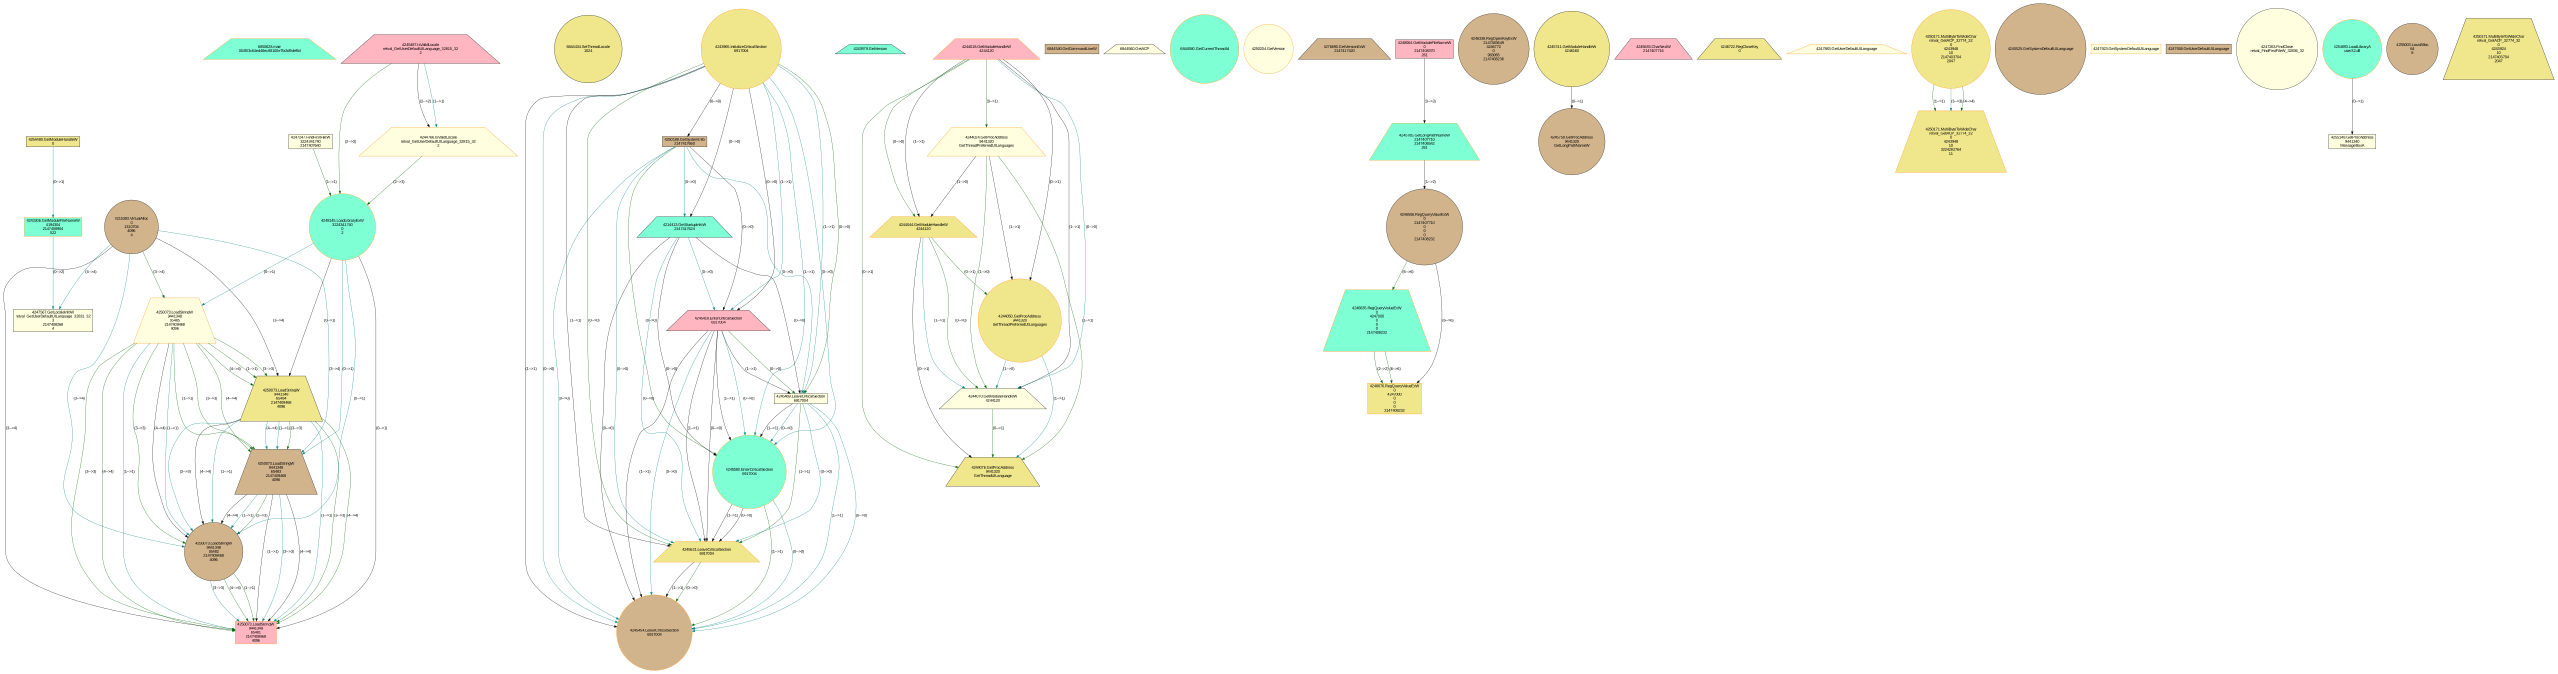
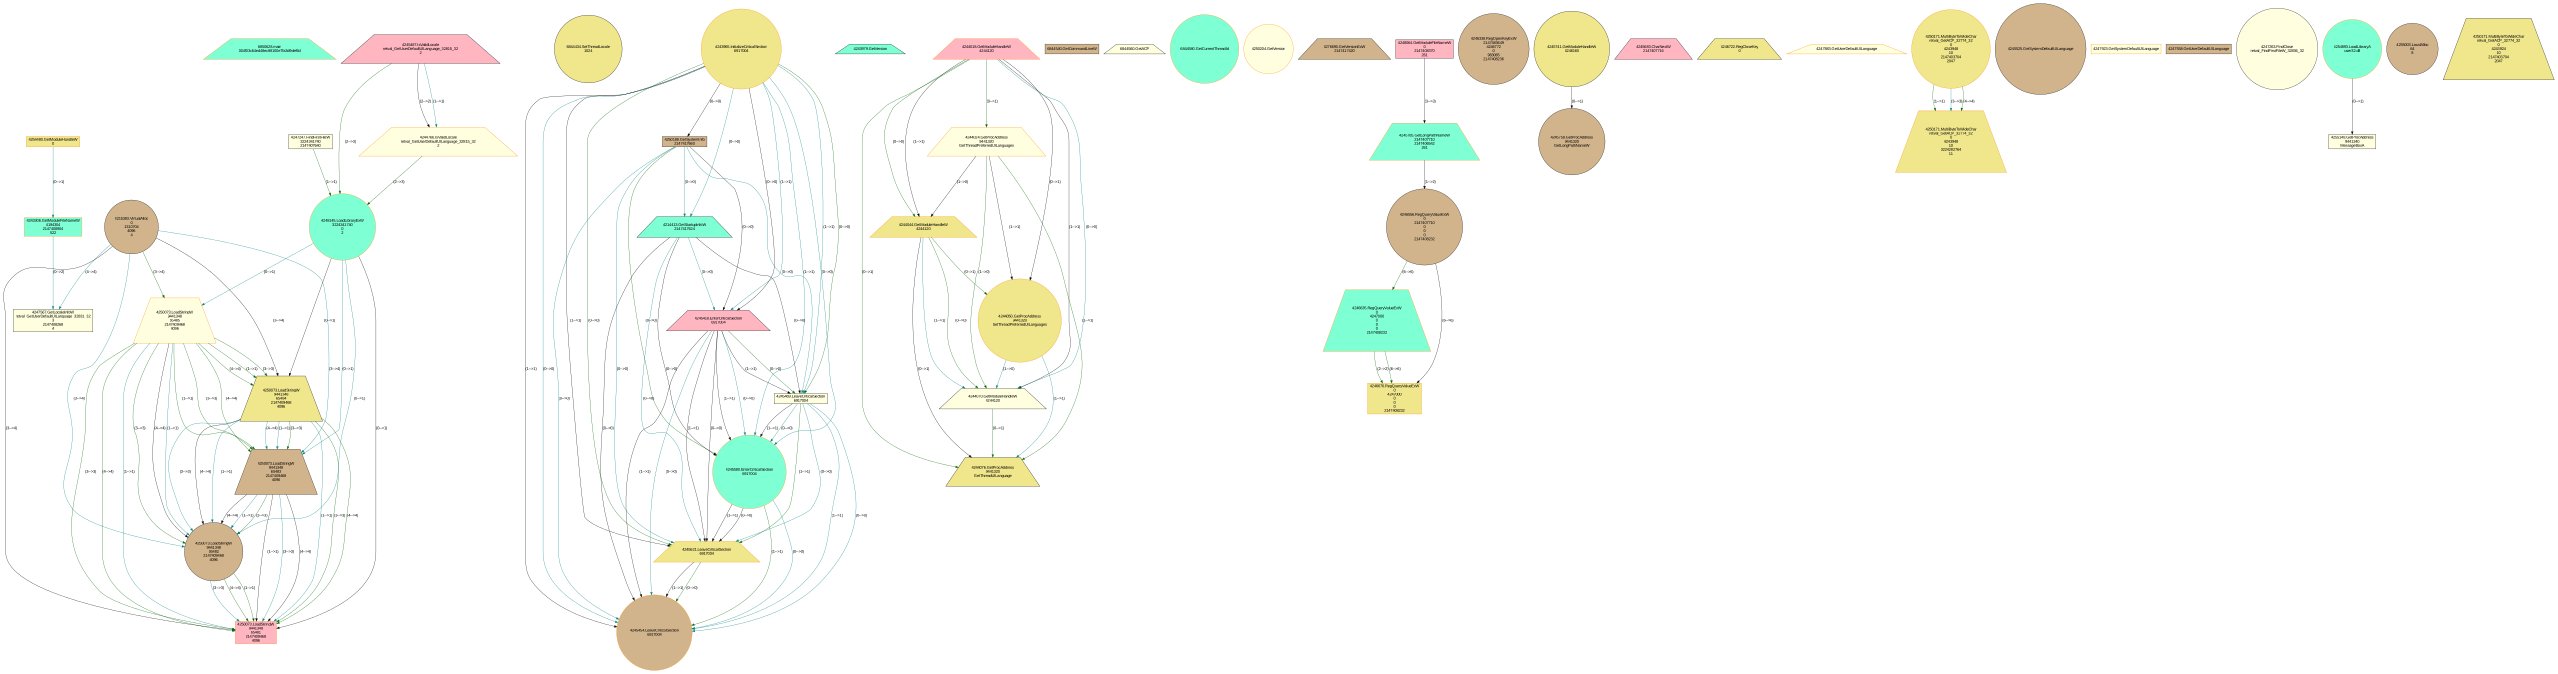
(53, 142) -> (53, 142)
(717, 153) -> (717, 153)
